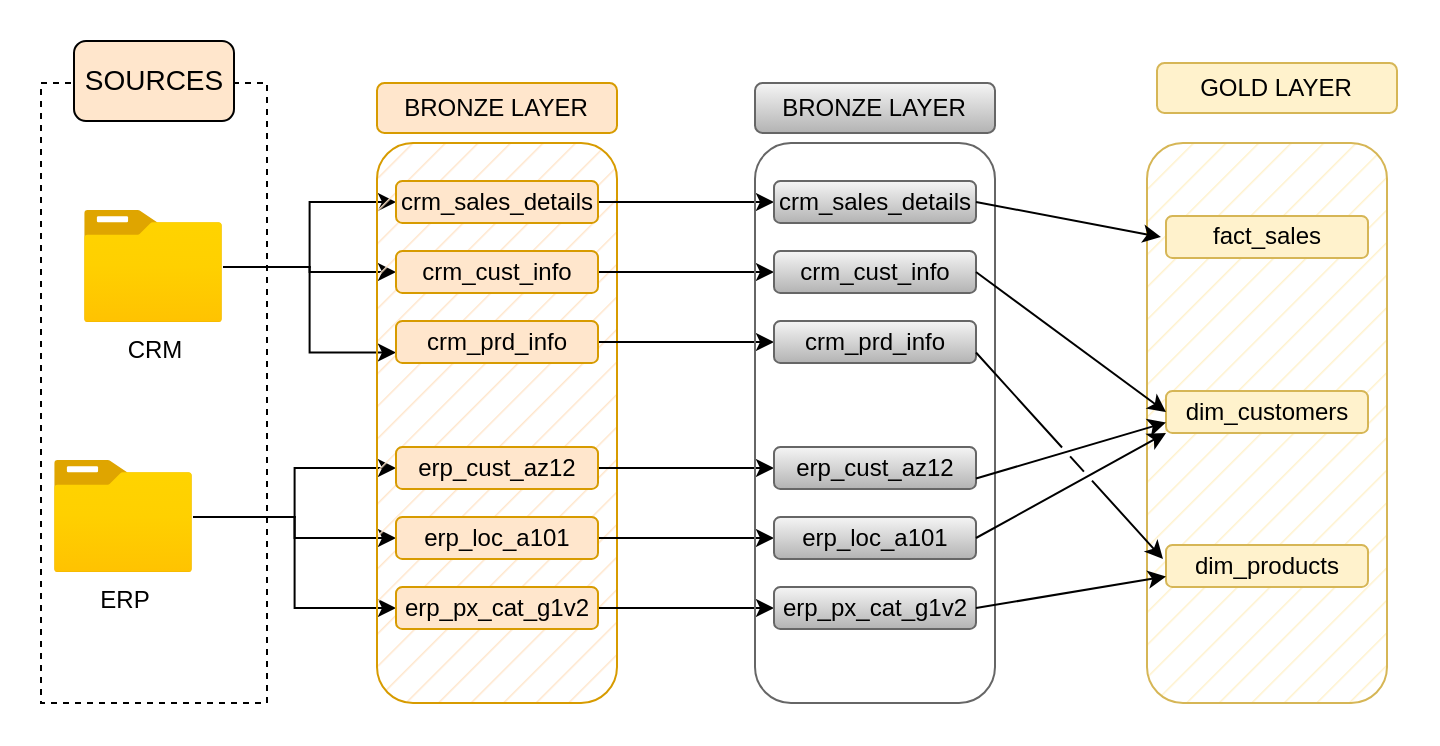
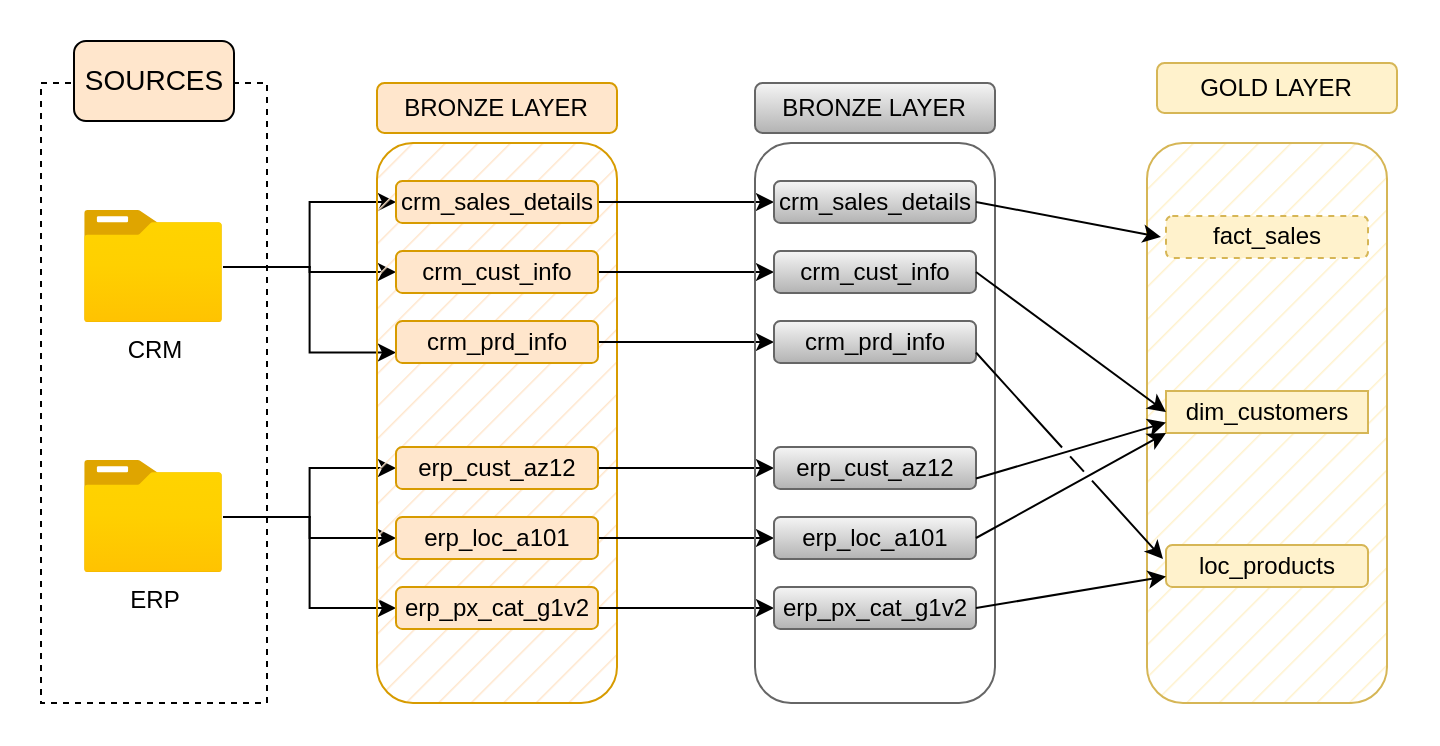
(1267, 237) -> (1267, 237)
(1267, 412) -> (1267, 412)
(124, 517) -> (154, 517)
(1268, 567) -> (1268, 567)
